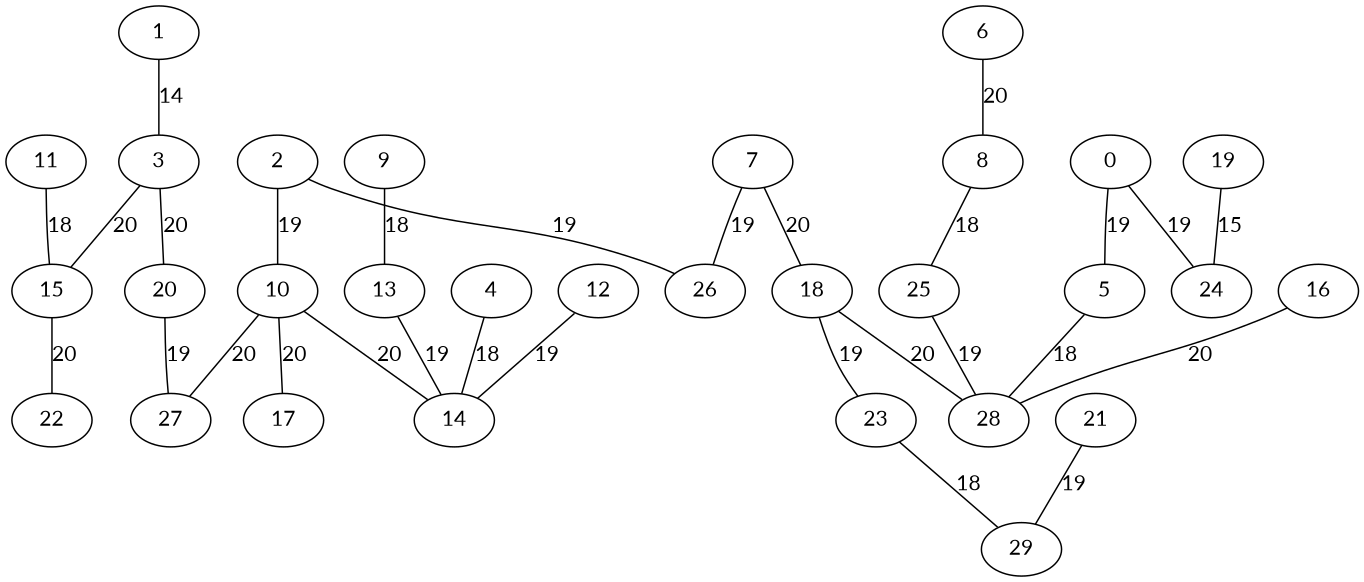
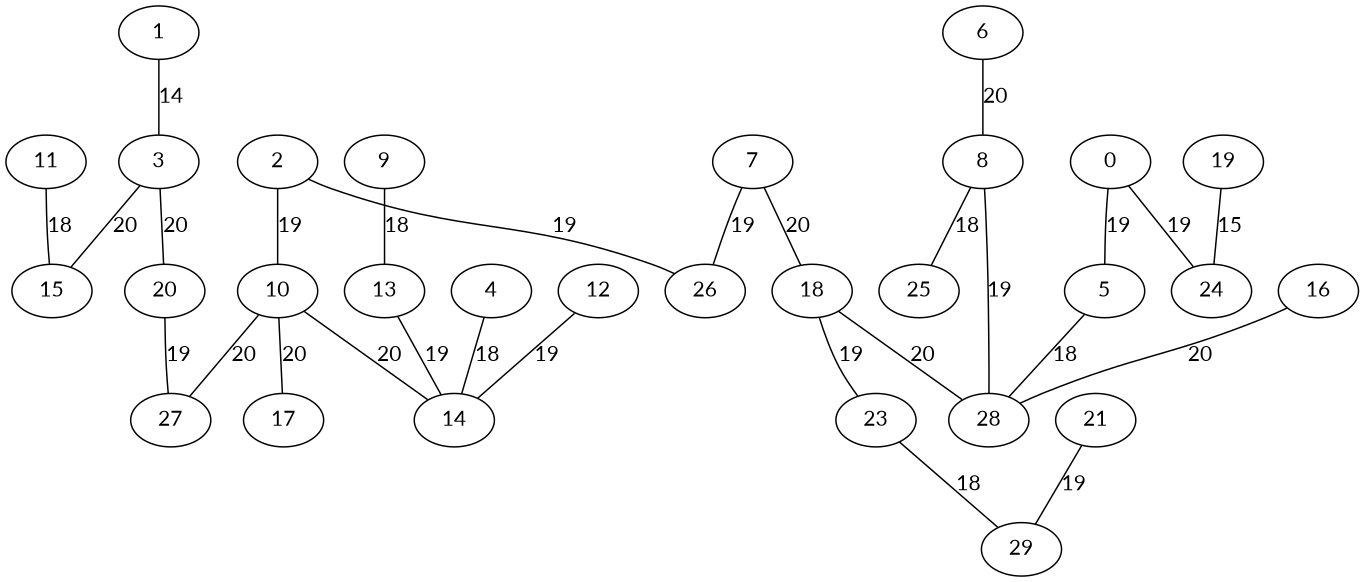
(954, 356) -> (988, 291)
(52, 420) -> none
